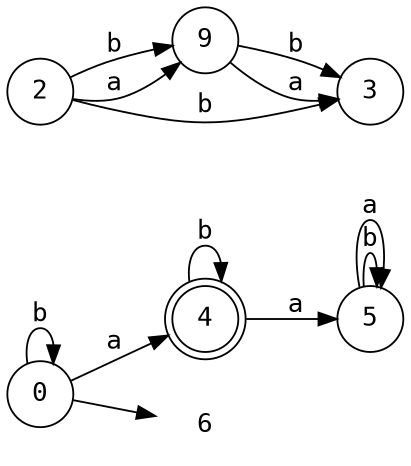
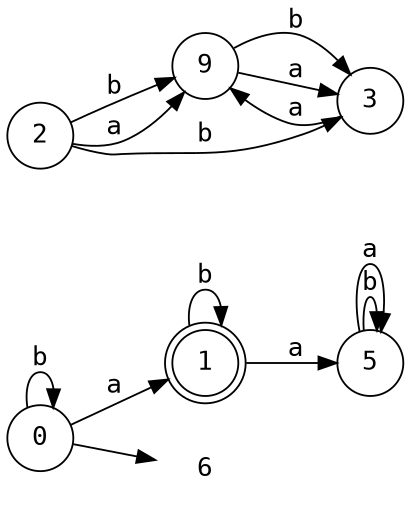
none -> (291, 124)
(205, 319) -> (205, 363)
